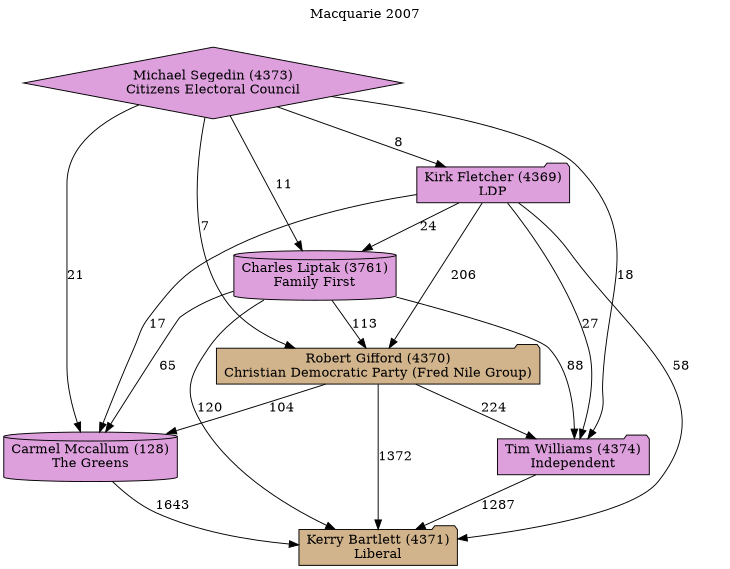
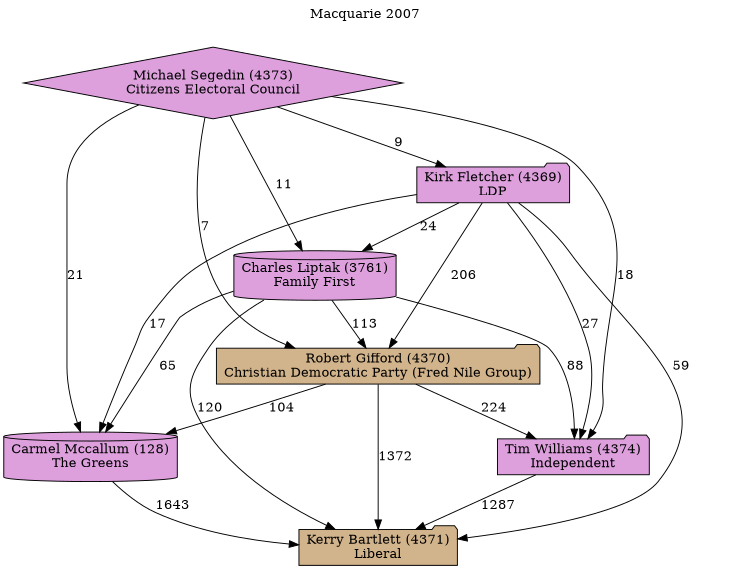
(399, 143) -> (399, 143)
(681, 366) -> (681, 366)
